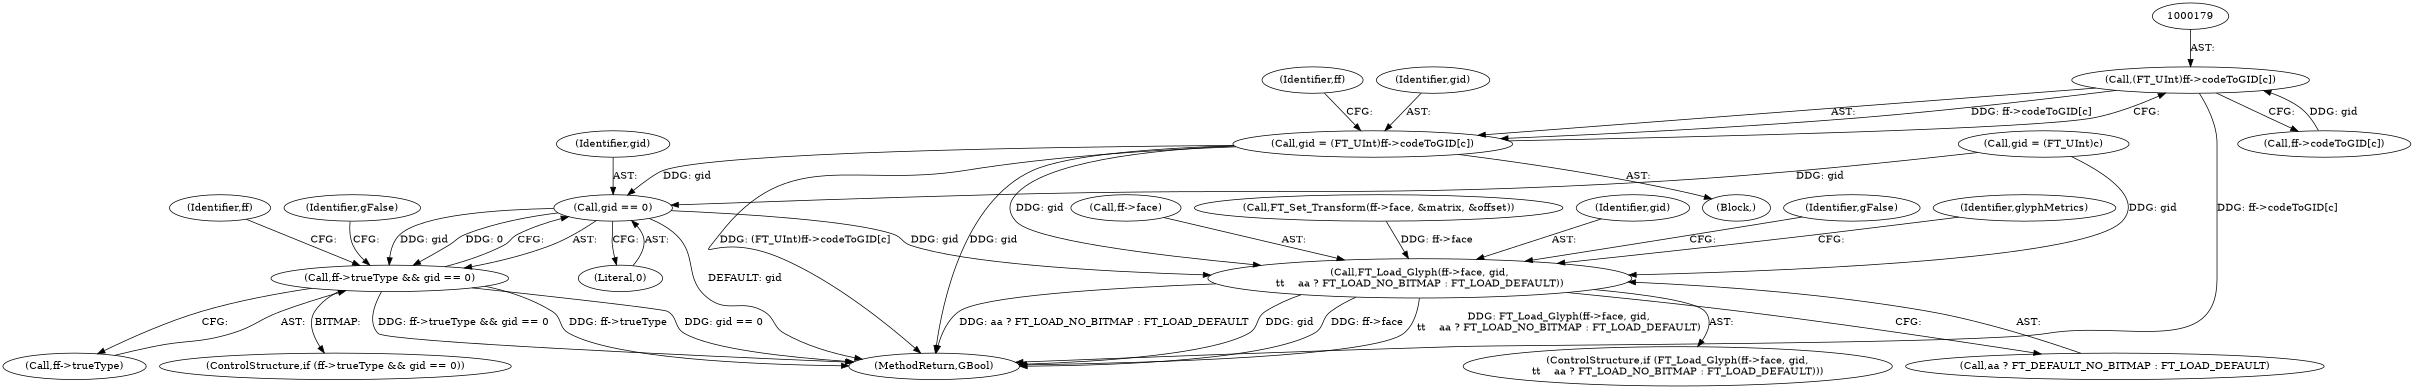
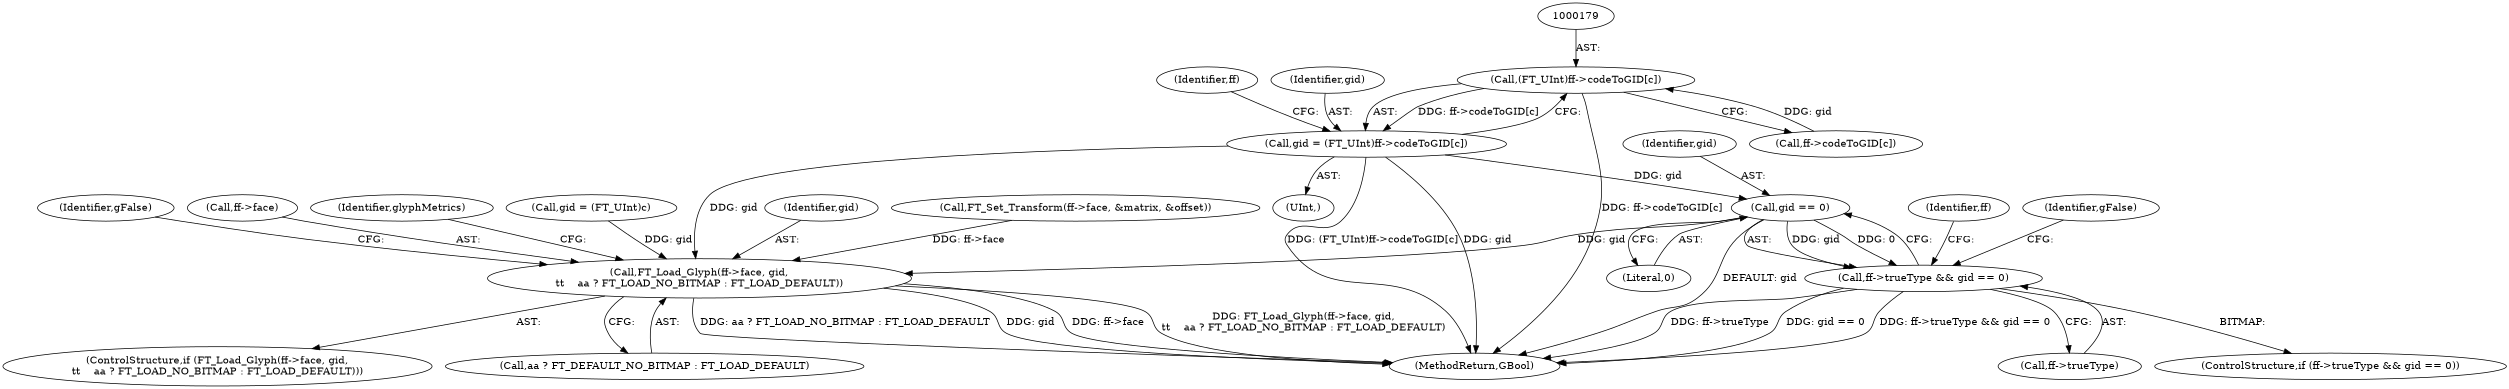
(1329, 191) -> none
(1737, 208) -> (1303, 208)
